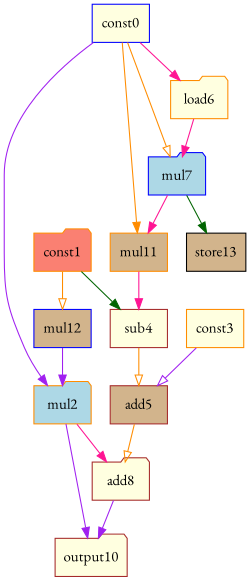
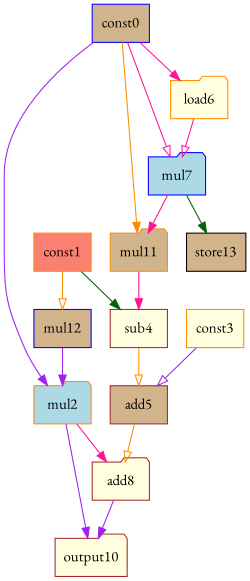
(121, 23) -> (121, 23)
(147, 95) -> (147, 95)
(190, 133) -> (190, 133)
(63, 252) -> (63, 252)
(139, 252) -> (139, 252)
